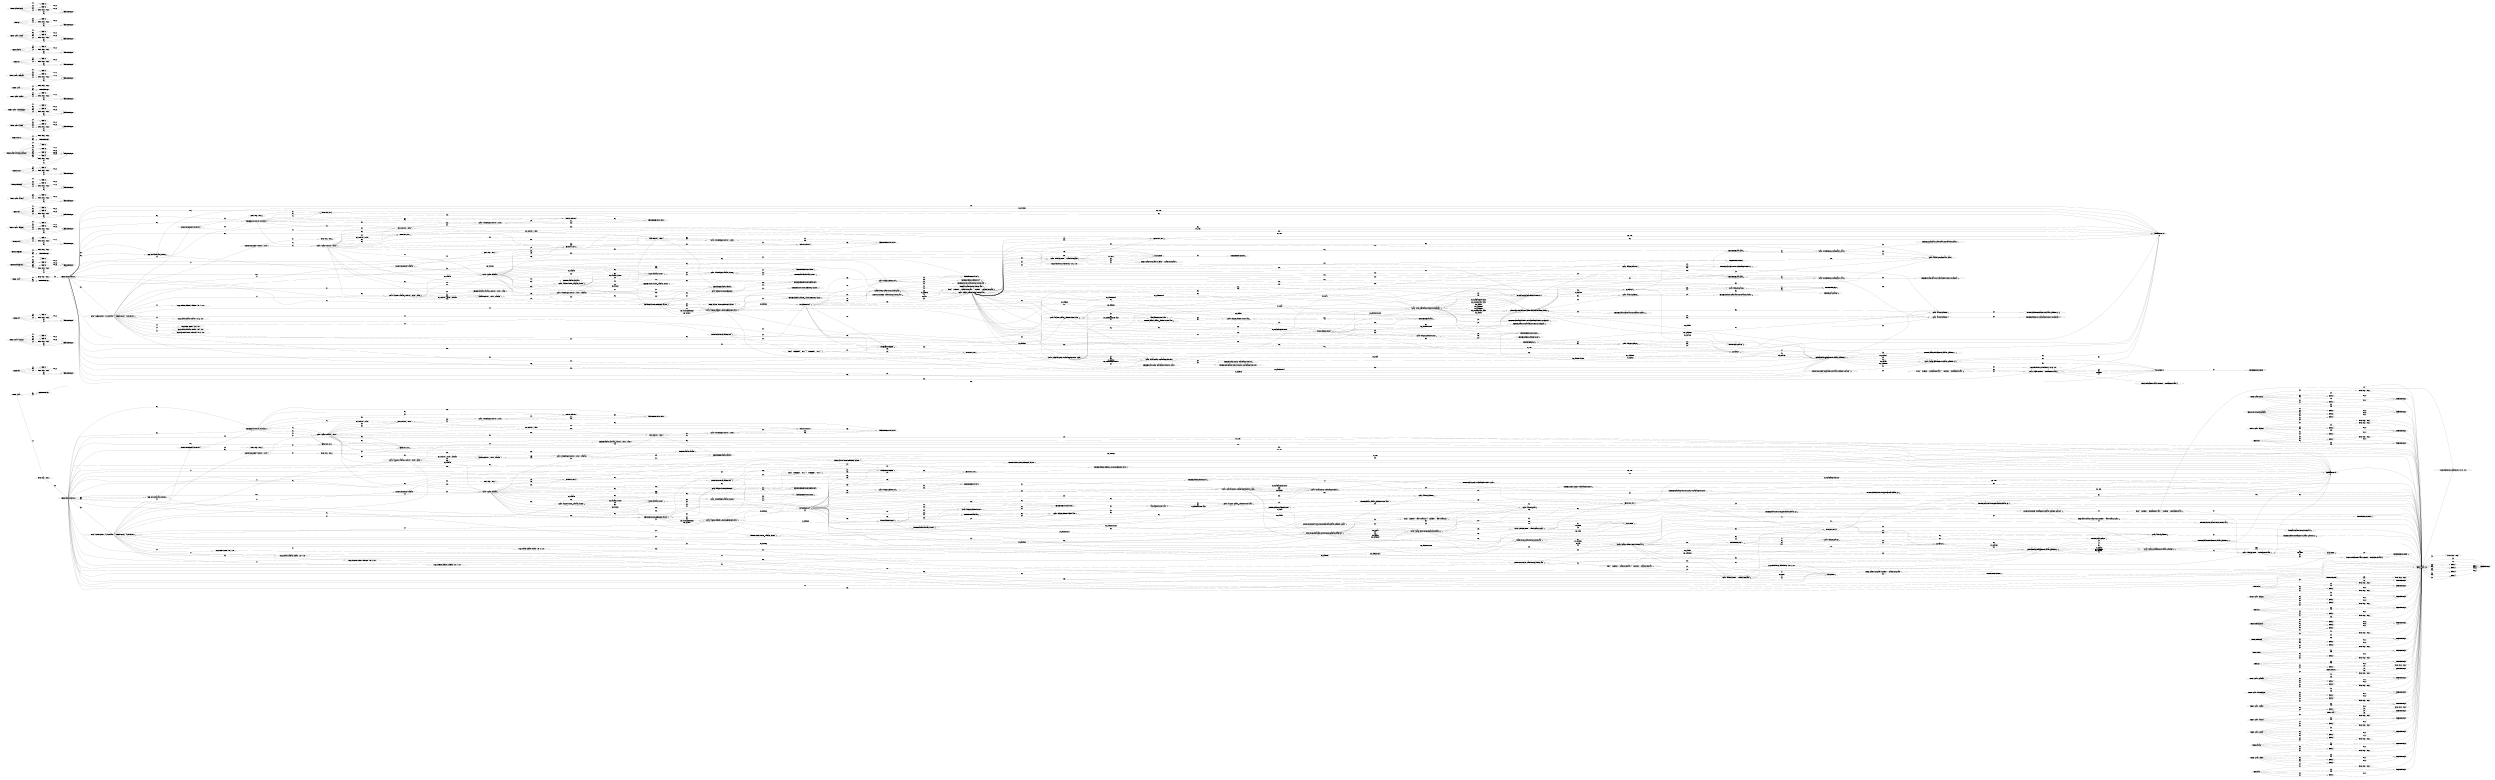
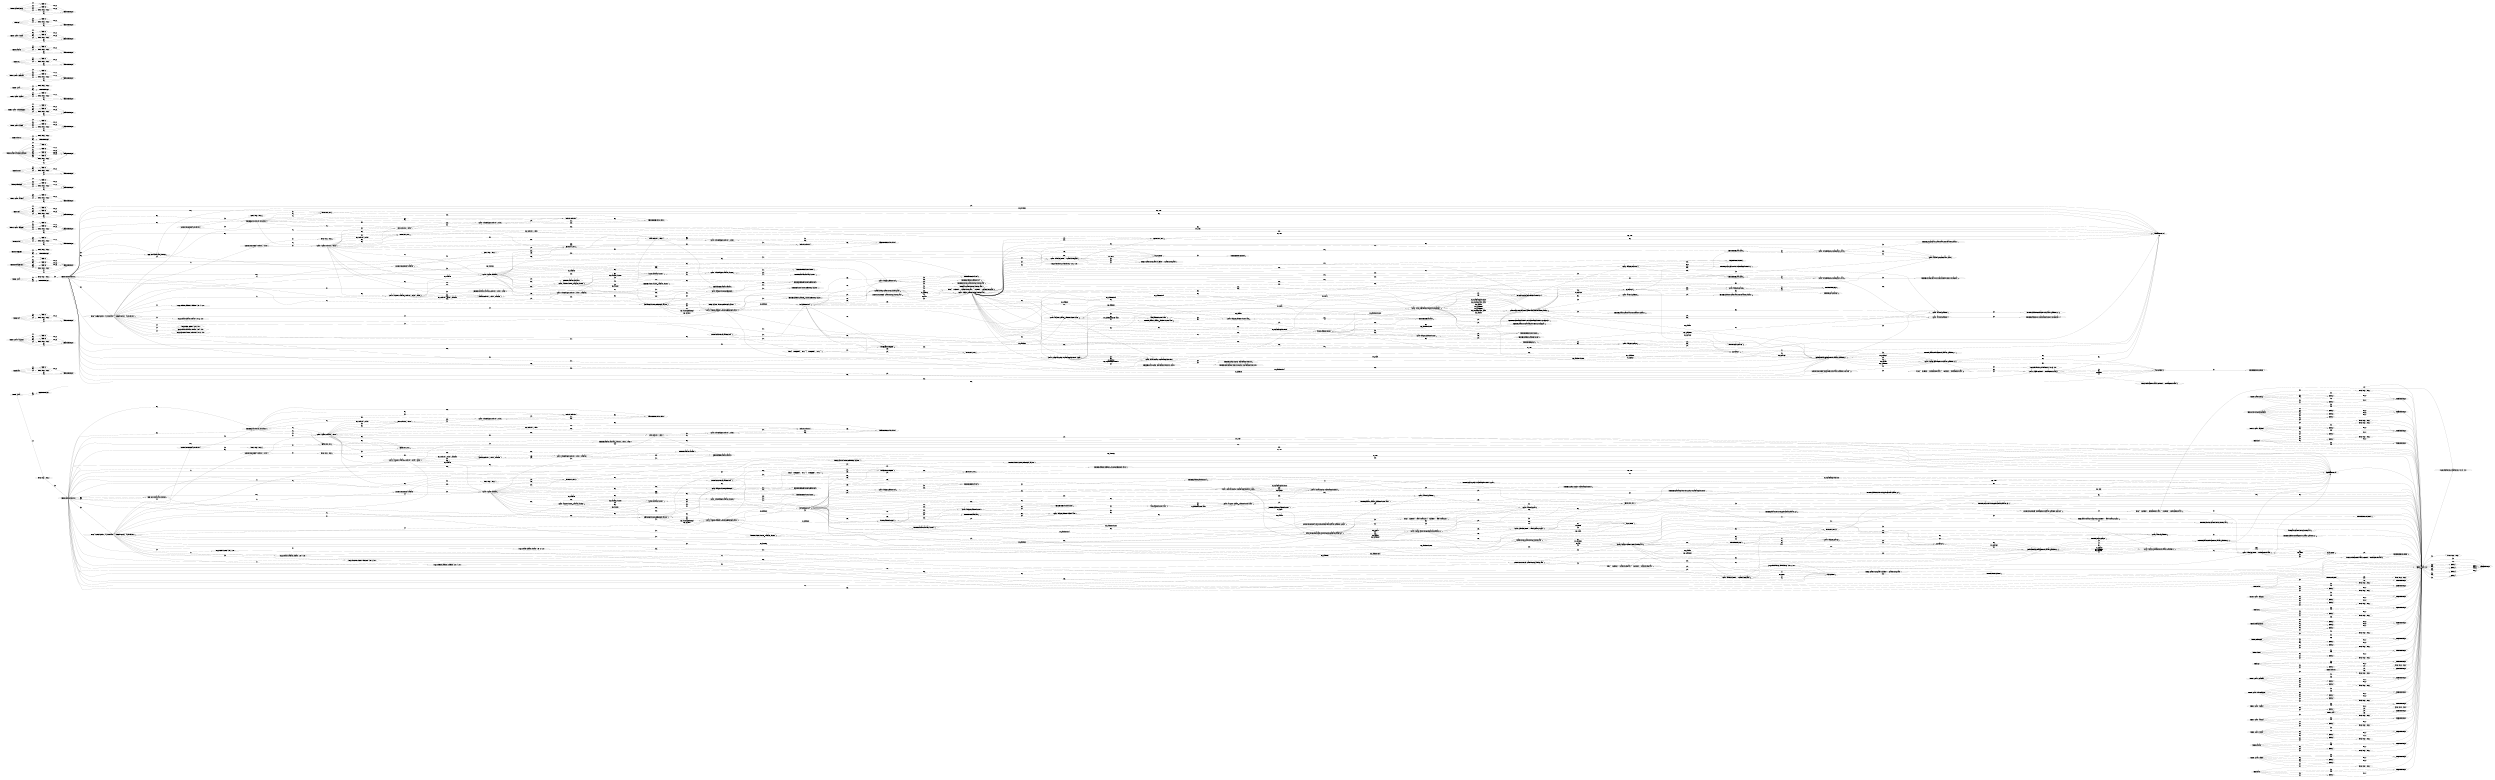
(1835, 259) -> (1683, 263)
(1687, 264) -> (1687, 264)
